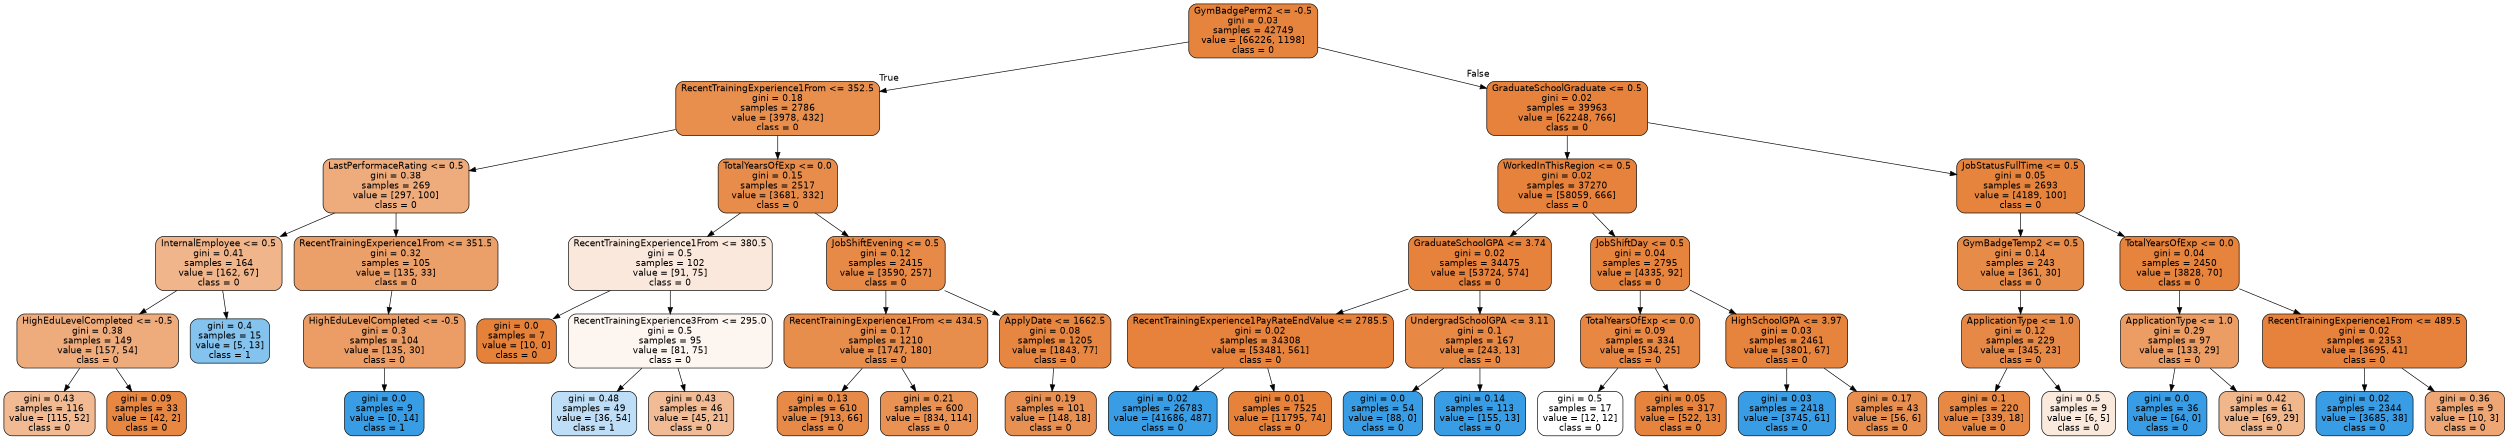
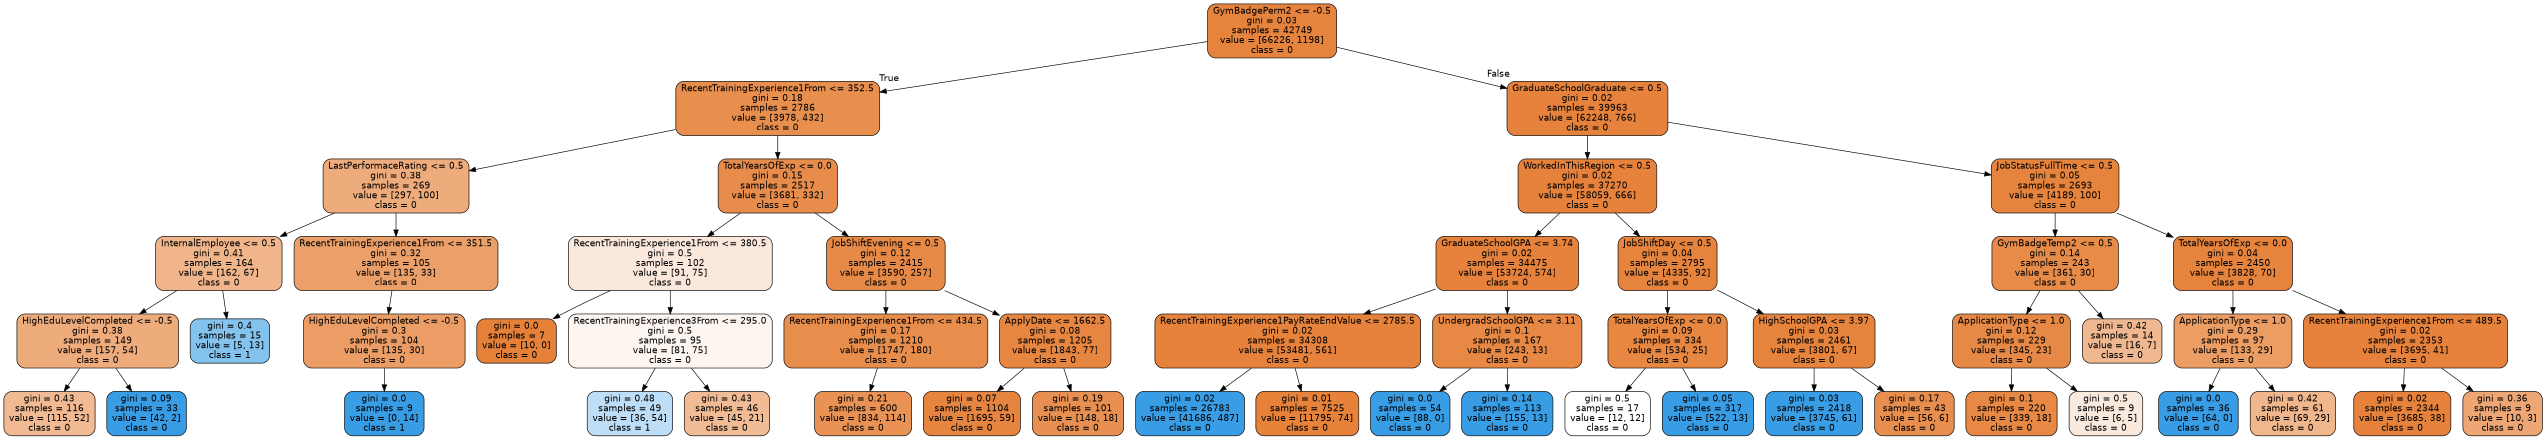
none -> (2122, 341)
(147, 414) -> (147, 414)
(823, 414) -> none
none -> (972, 414)
(1681, 414) -> (1708, 414)
(1984, 414) -> (2011, 414)
(2365, 414) -> (2402, 414)
